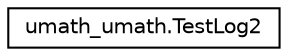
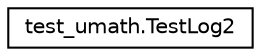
(144, 28) -> (130, 28)
